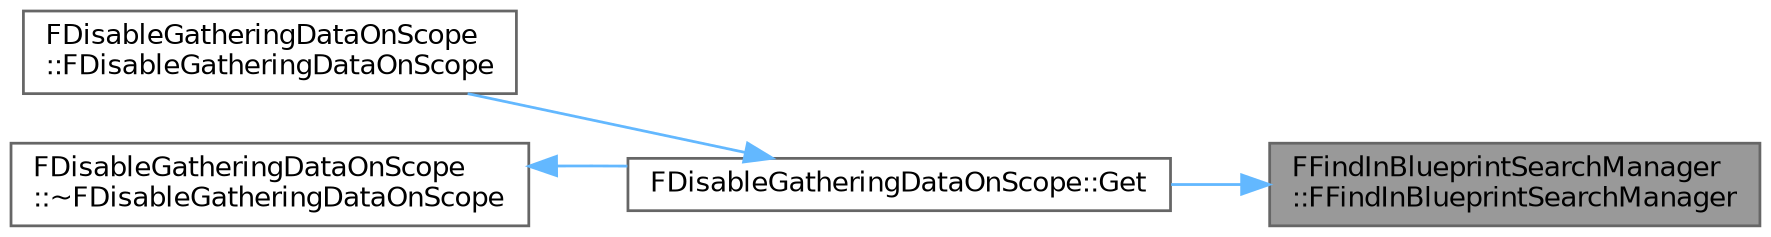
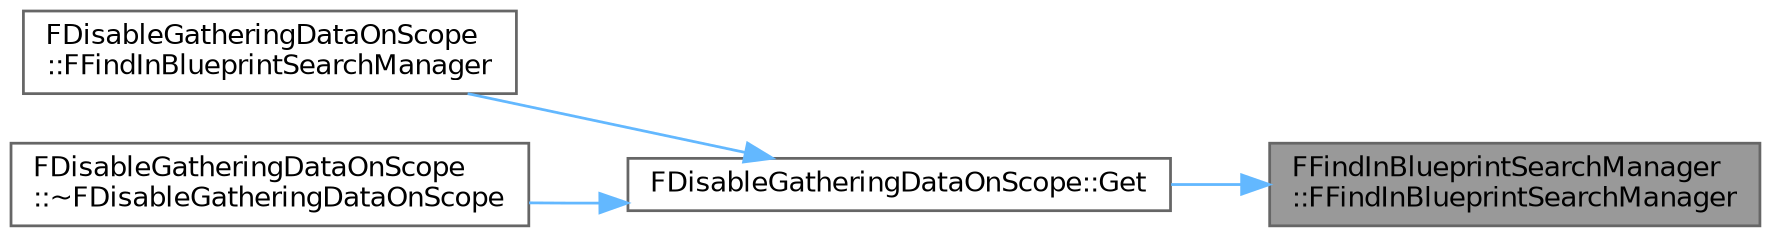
(270, 52) -> (270, 52)
(592, 166) -> (564, 203)
